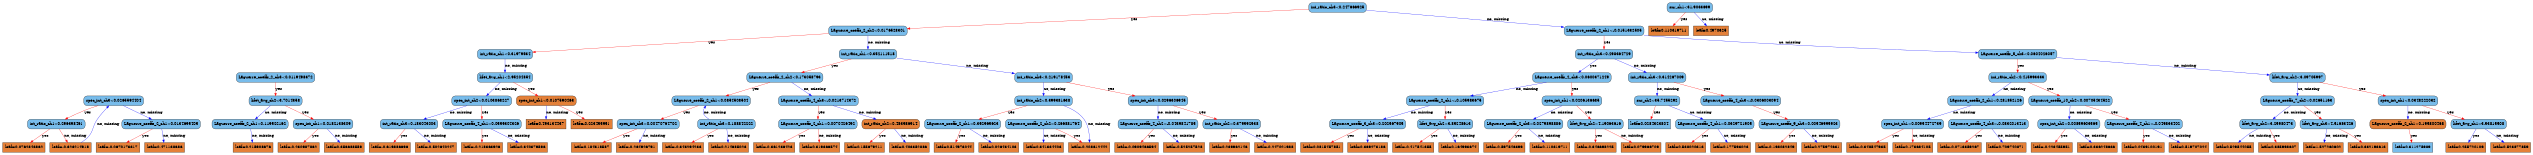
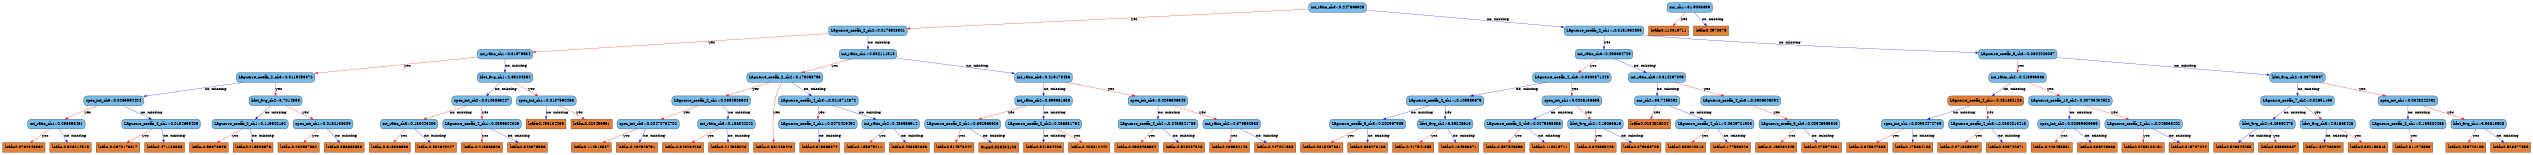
(1711, 31) -> (1711, 31)
(1604, 41) -> (1604, 41)
none -> (397, 65)
(1589, 65) -> (1589, 65)
(546, 101) -> (546, 101)
(1986, 101) -> (1986, 101)
(1445, 111) -> (1445, 111)
none -> (1987, 111)
(447, 112) -> (447, 112)
(704, 114) -> (727, 110)
(1083, 118) -> (1044, 111)
(546, 124) -> (546, 124)
(891, 124) -> (891, 124)
(1649, 124) -> (1649, 124)
(2408, 124) -> (2408, 124)
(94, 125) -> (195, 89)
(819, 134) -> (819, 134)
(1913, 134) -> (1913, 134)
(63, 135) -> (63, 135)
(797, 135) -> (774, 110)
(1617, 135) -> (1617, 135)
(2473, 135) -> (2473, 135)
none -> (209, 147)
(591, 147) -> (591, 147)
(999, 147) -> (999, 147)
(1459, 147) -> (1459, 147)
(2006, 147) -> (2006, 147)
(2413, 147) -> (2413, 147)
